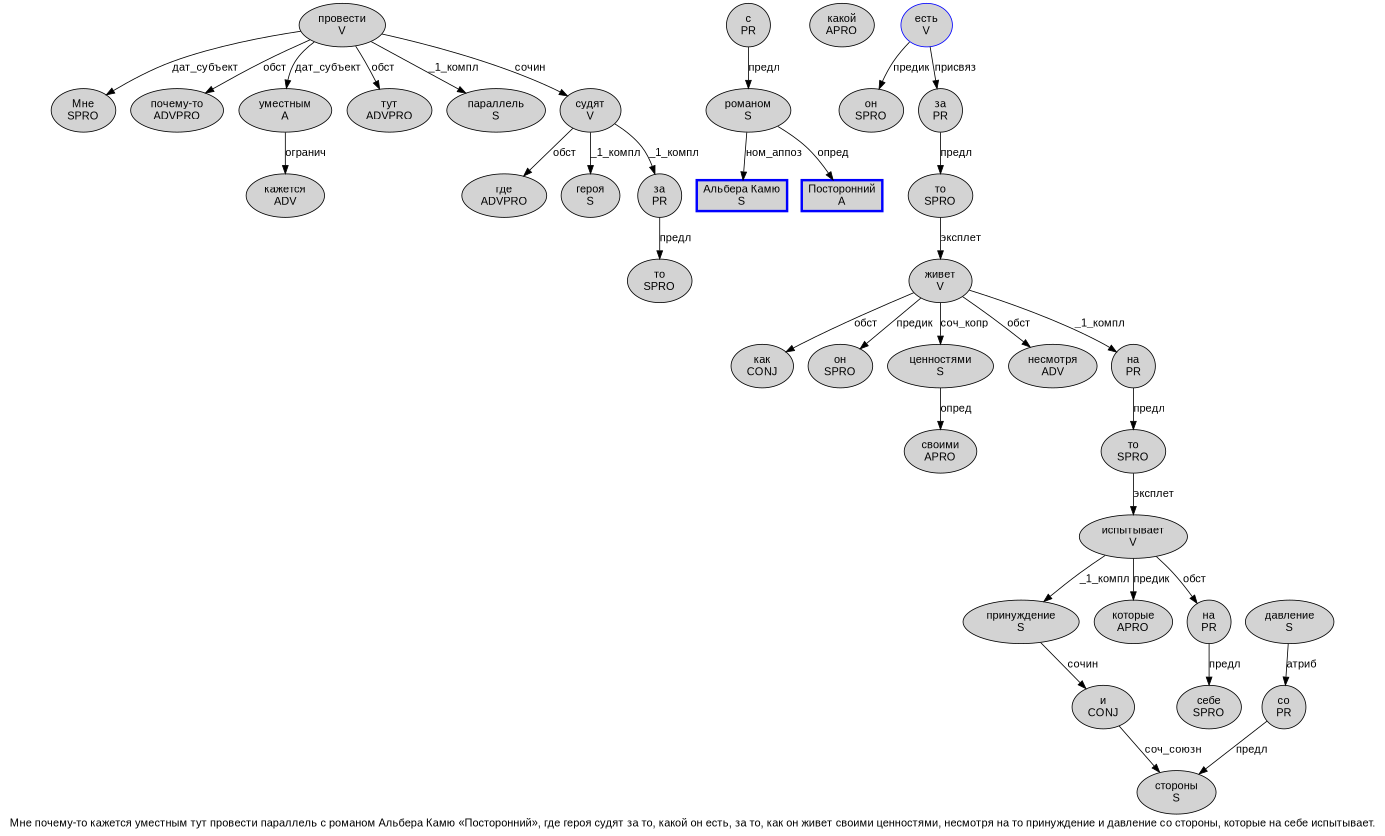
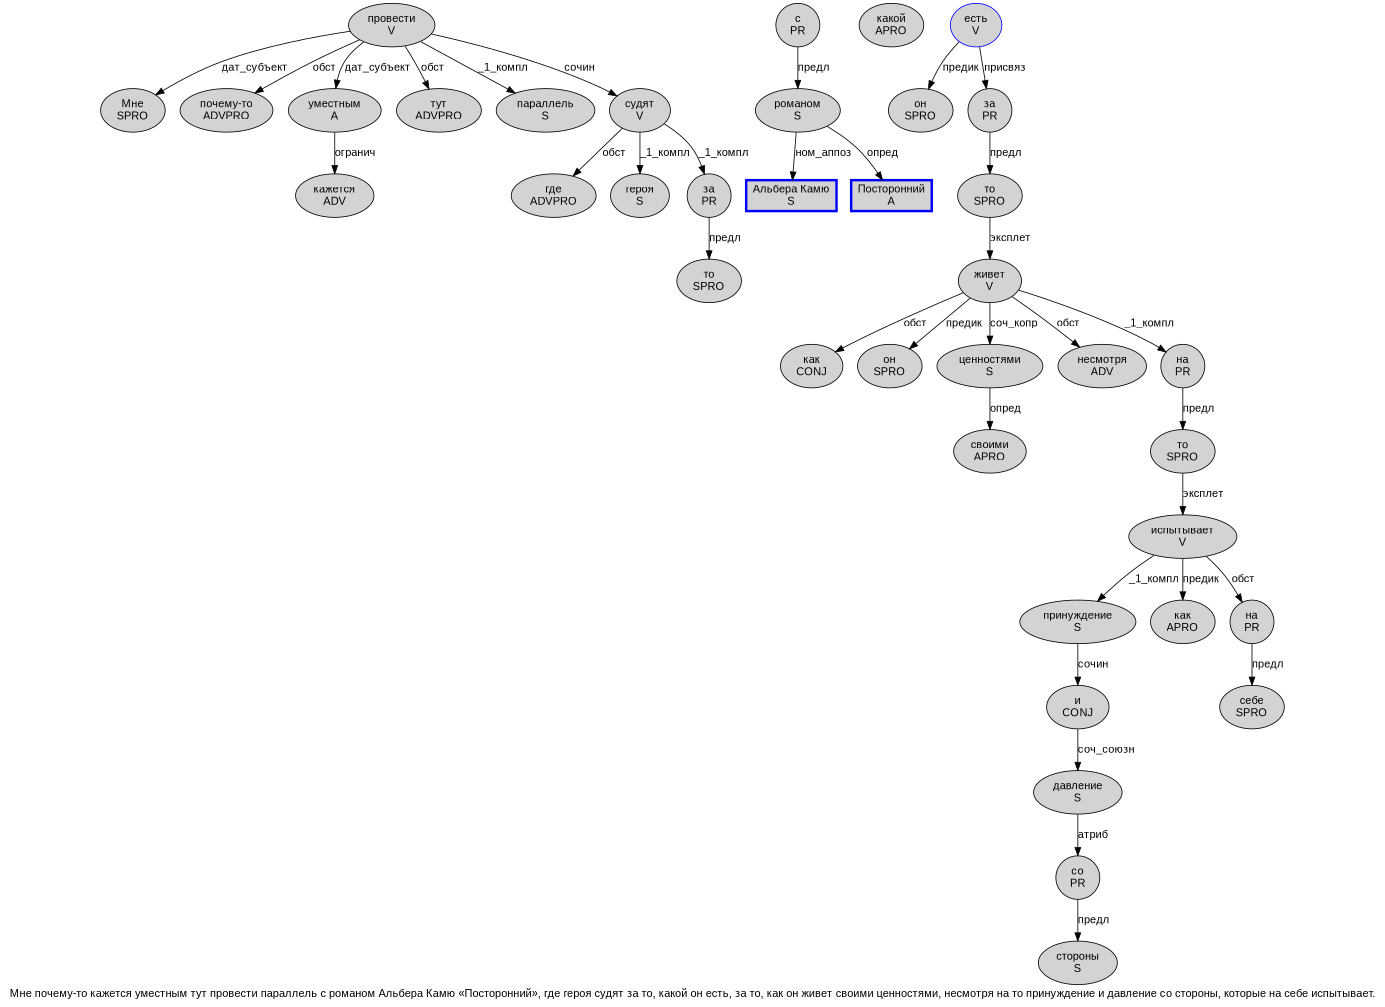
(1133, 622) -> (1183, 622)
(1137, 746) -> (1078, 746)
